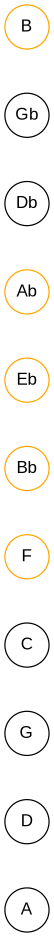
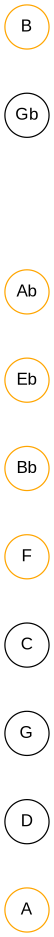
(27, 204) -> none
(27, 910) -> (27, 910)
